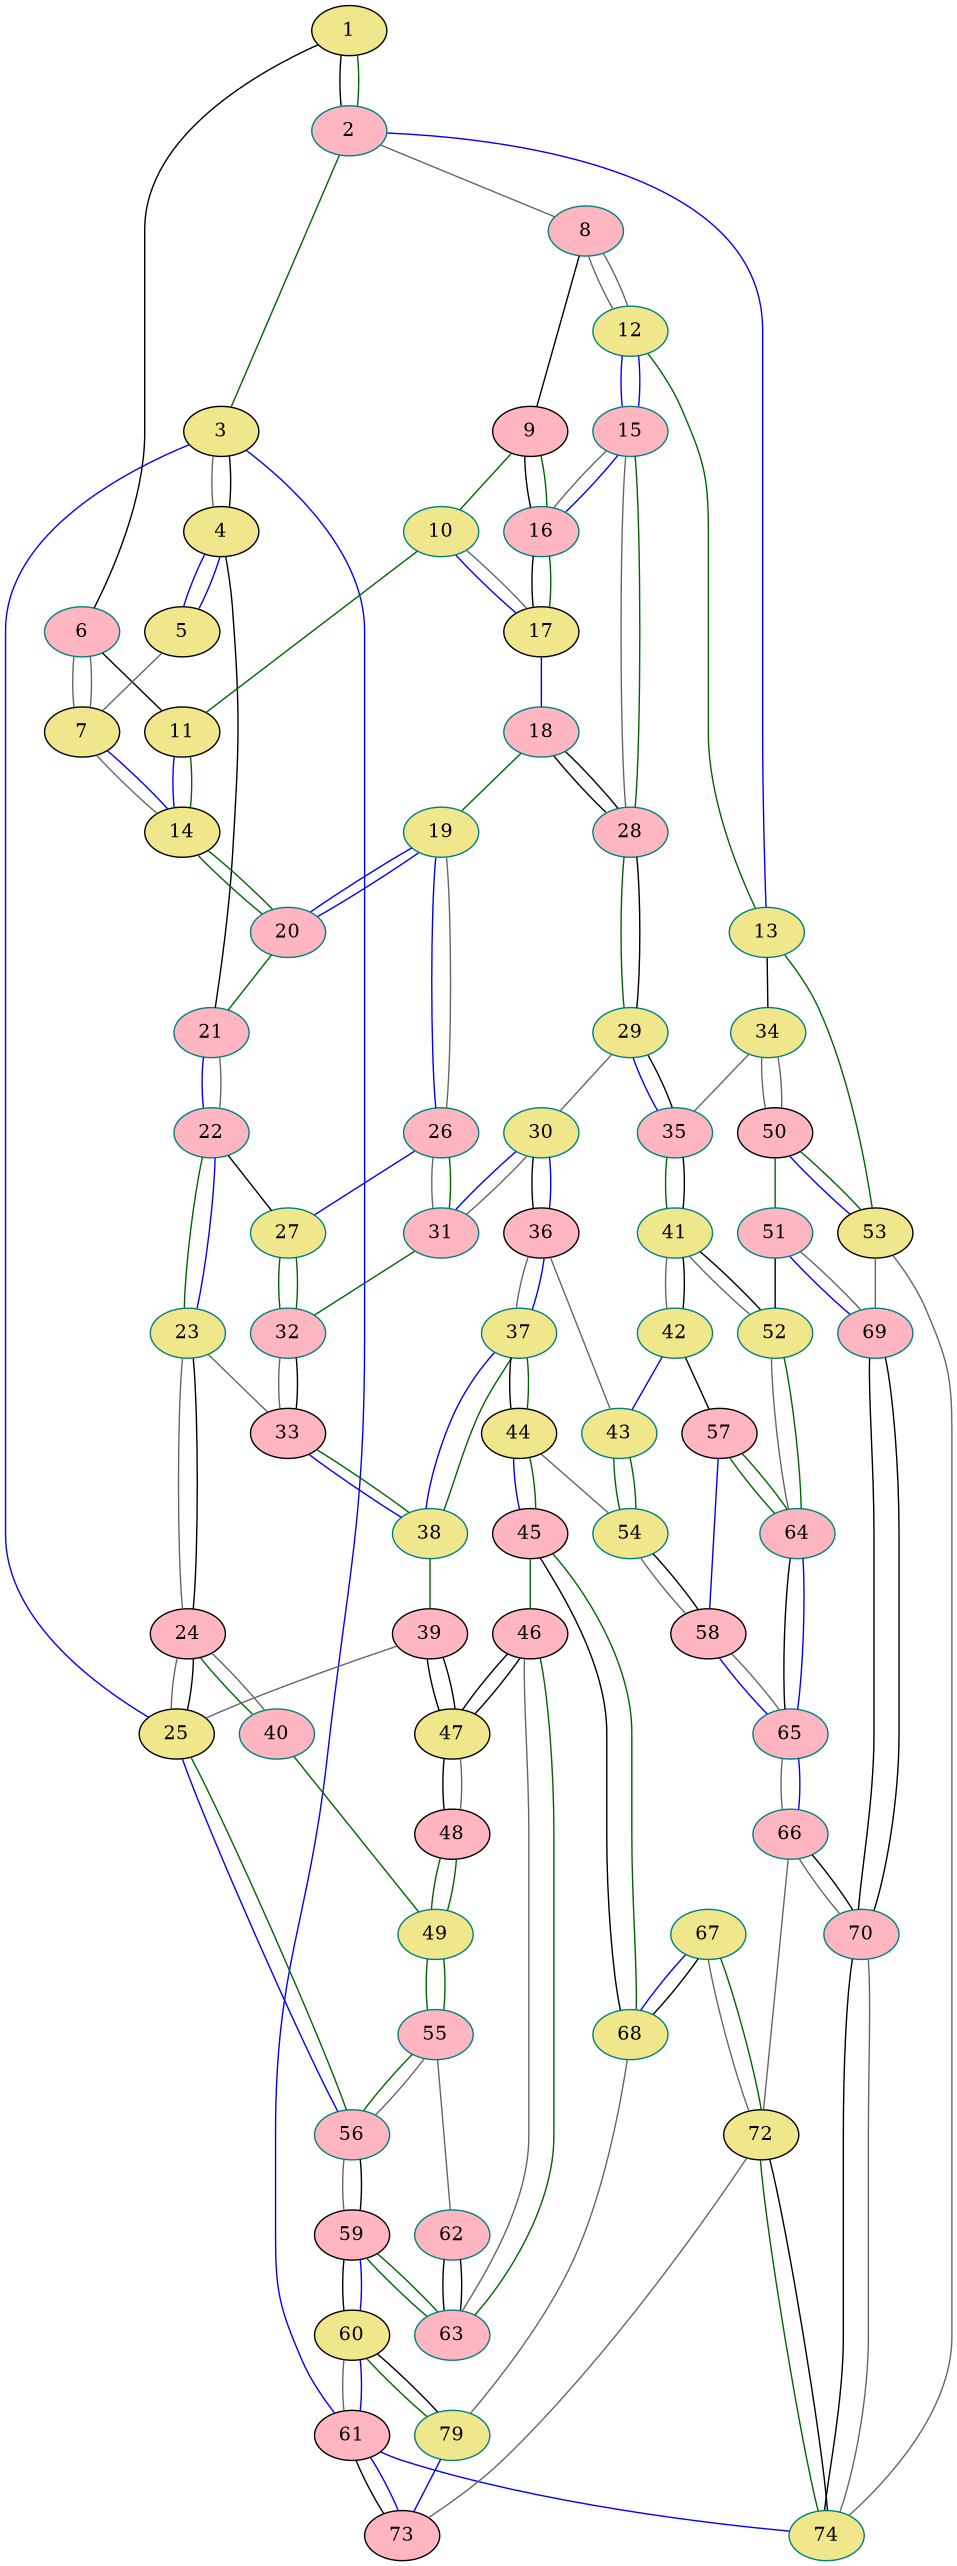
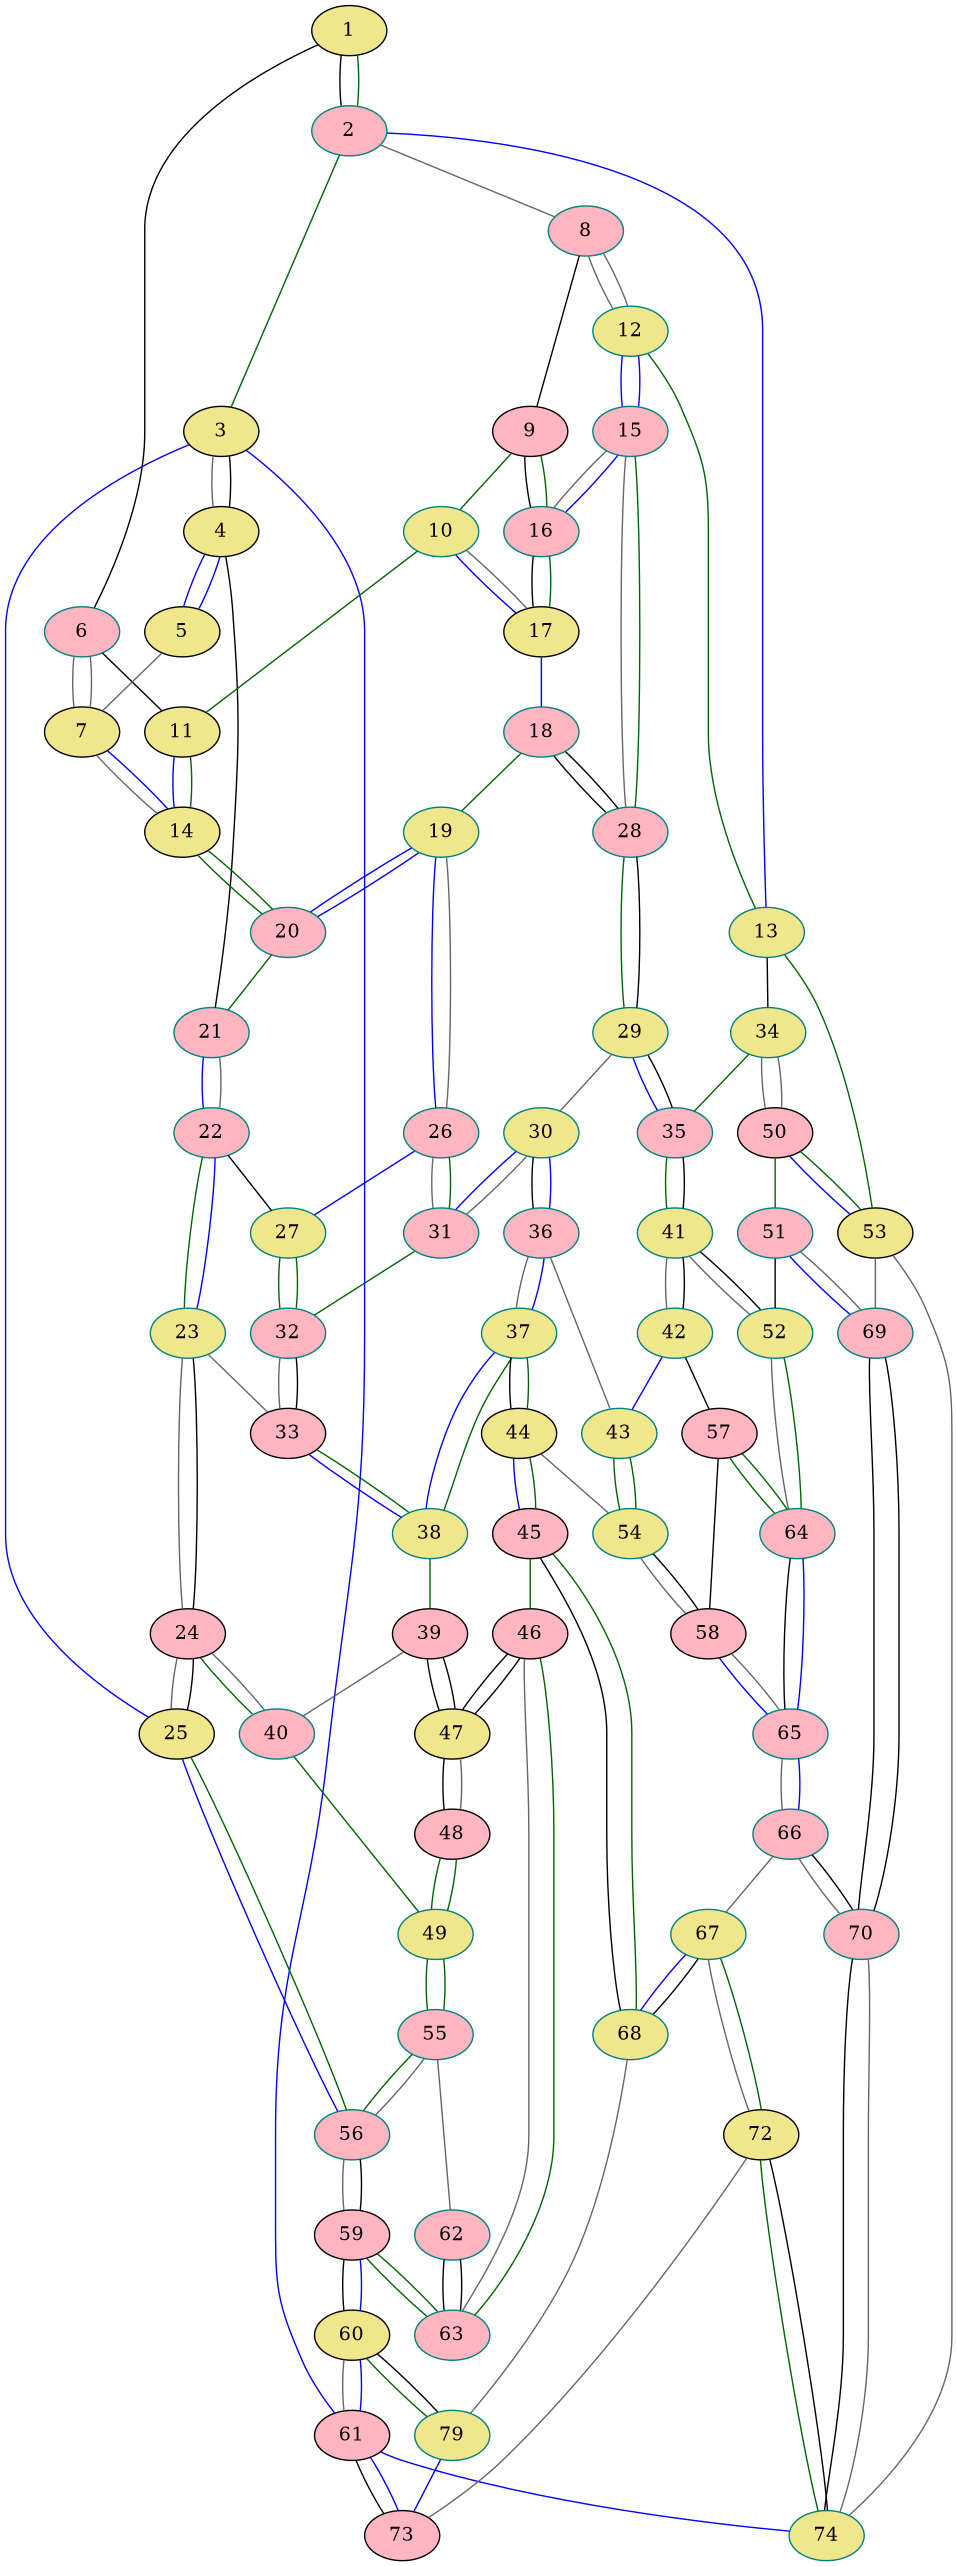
(722, 1083) -> (722, 1083)
(541, 1233) -> (541, 1233)
(714, 1534) -> (714, 1534)
(301, 1680) -> (353, 1684)
(776, 1984) -> (749, 1884)
